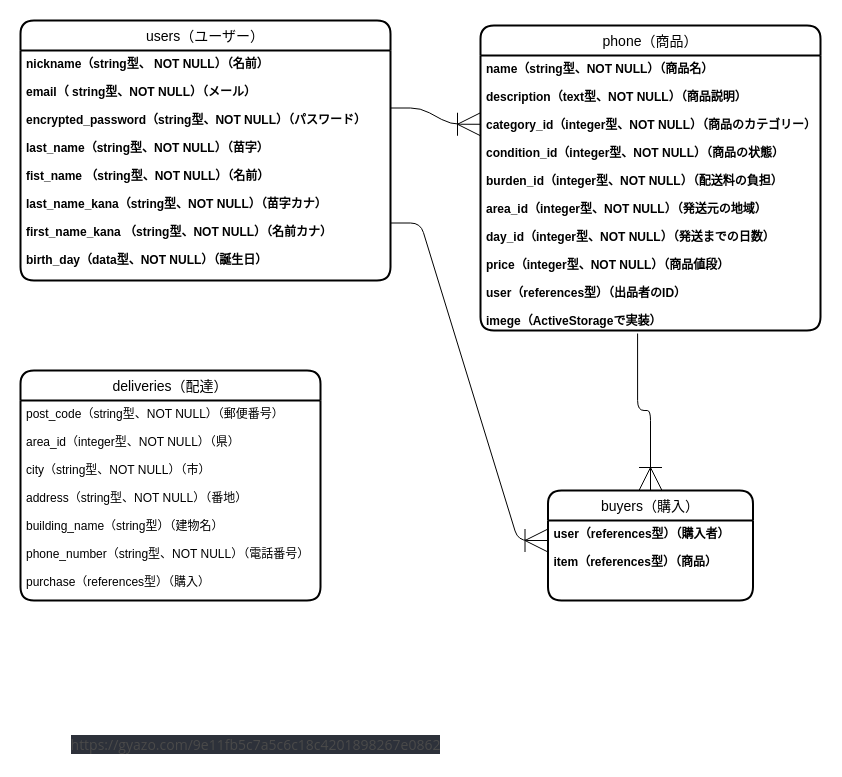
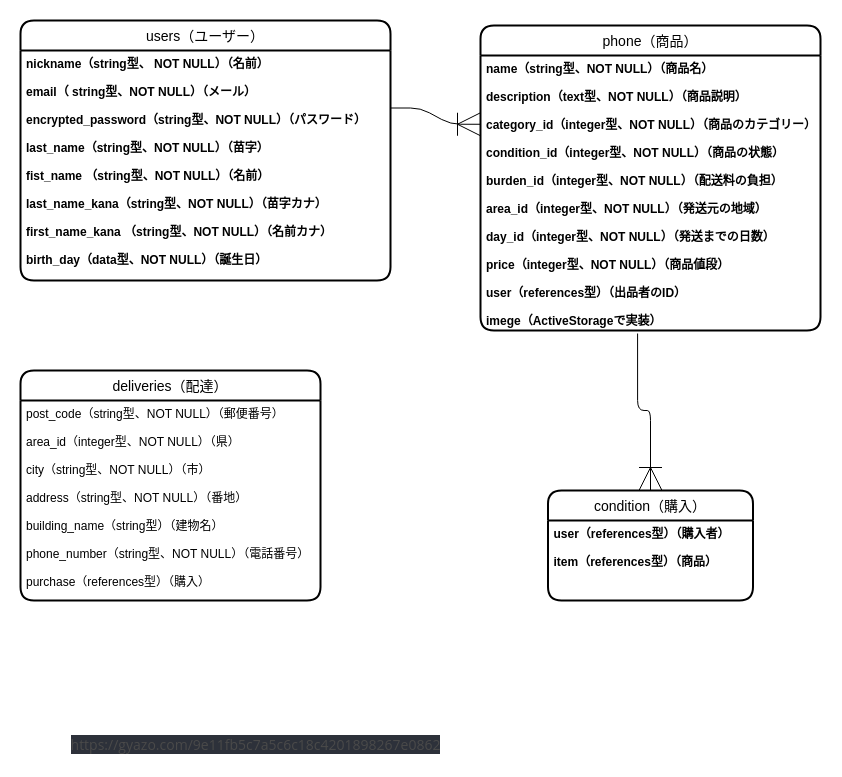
(469, 381) -> none
(650, 506) -> (650, 506)
